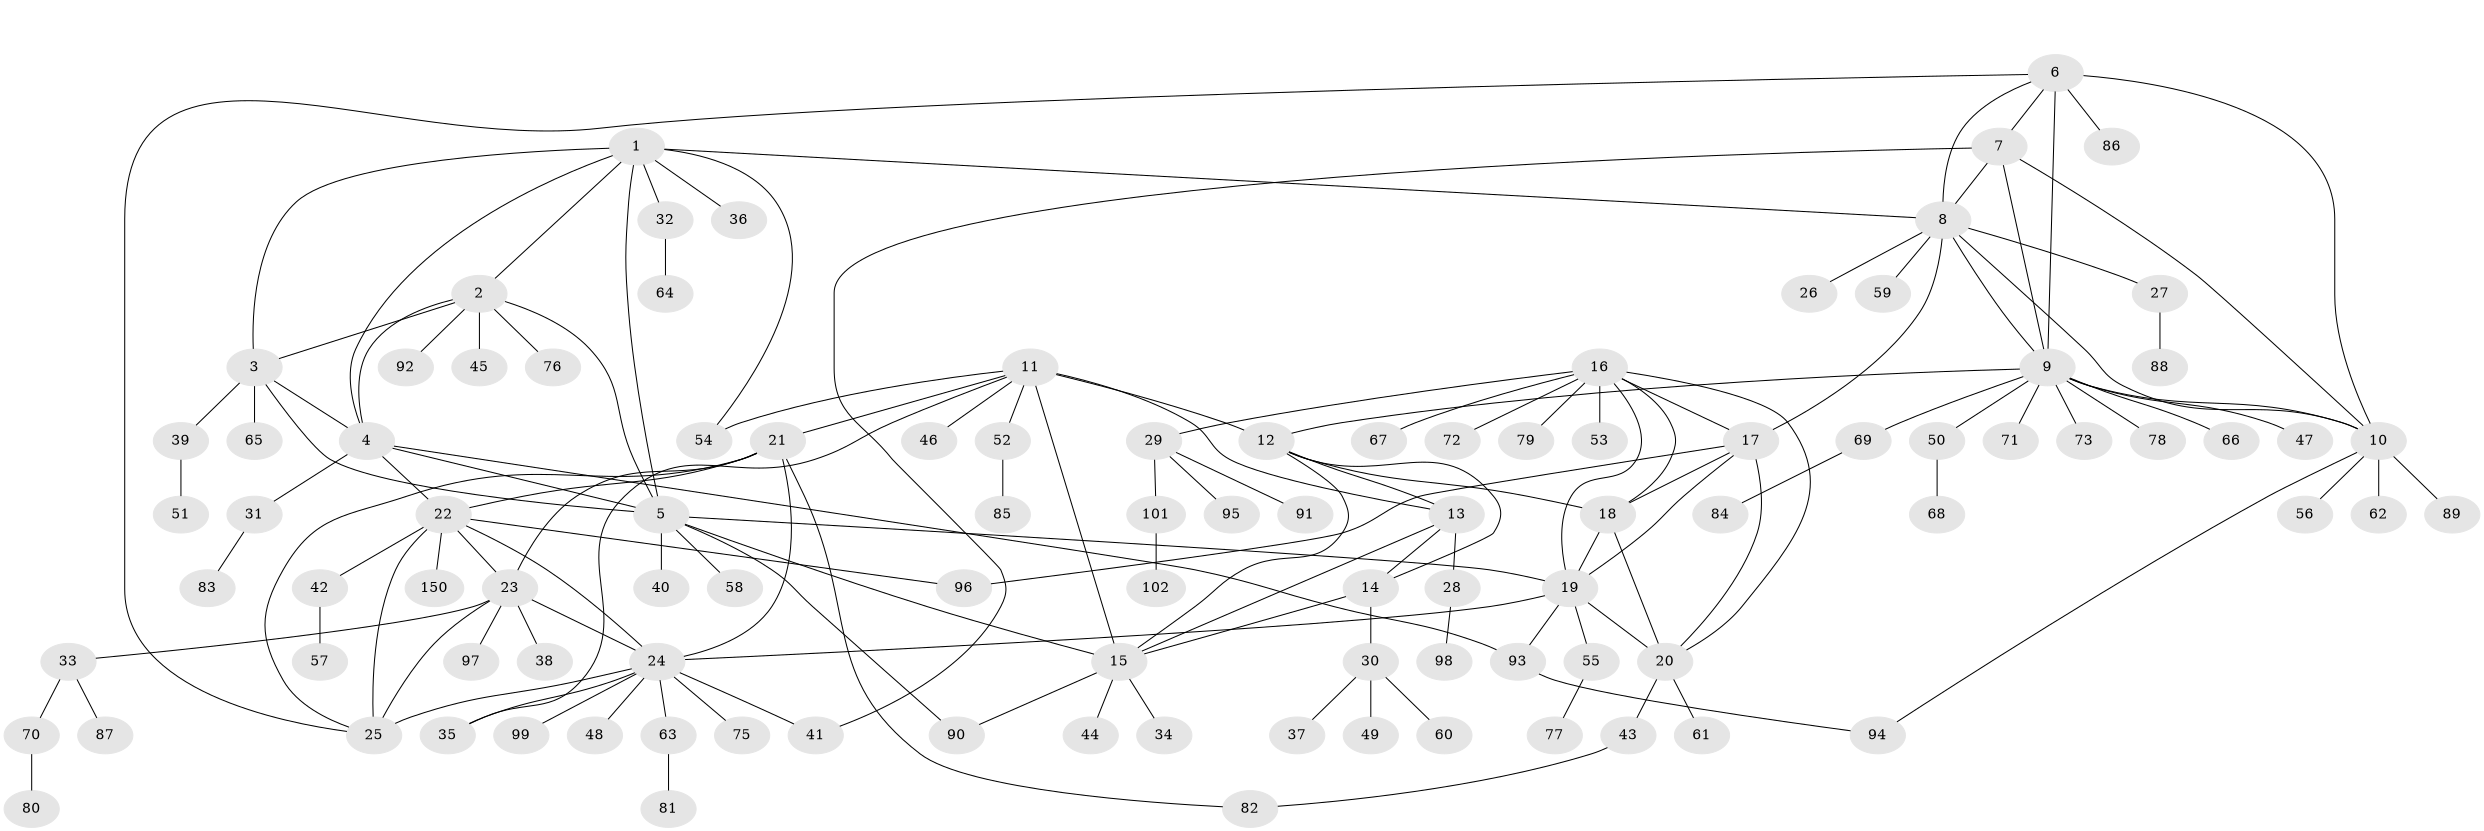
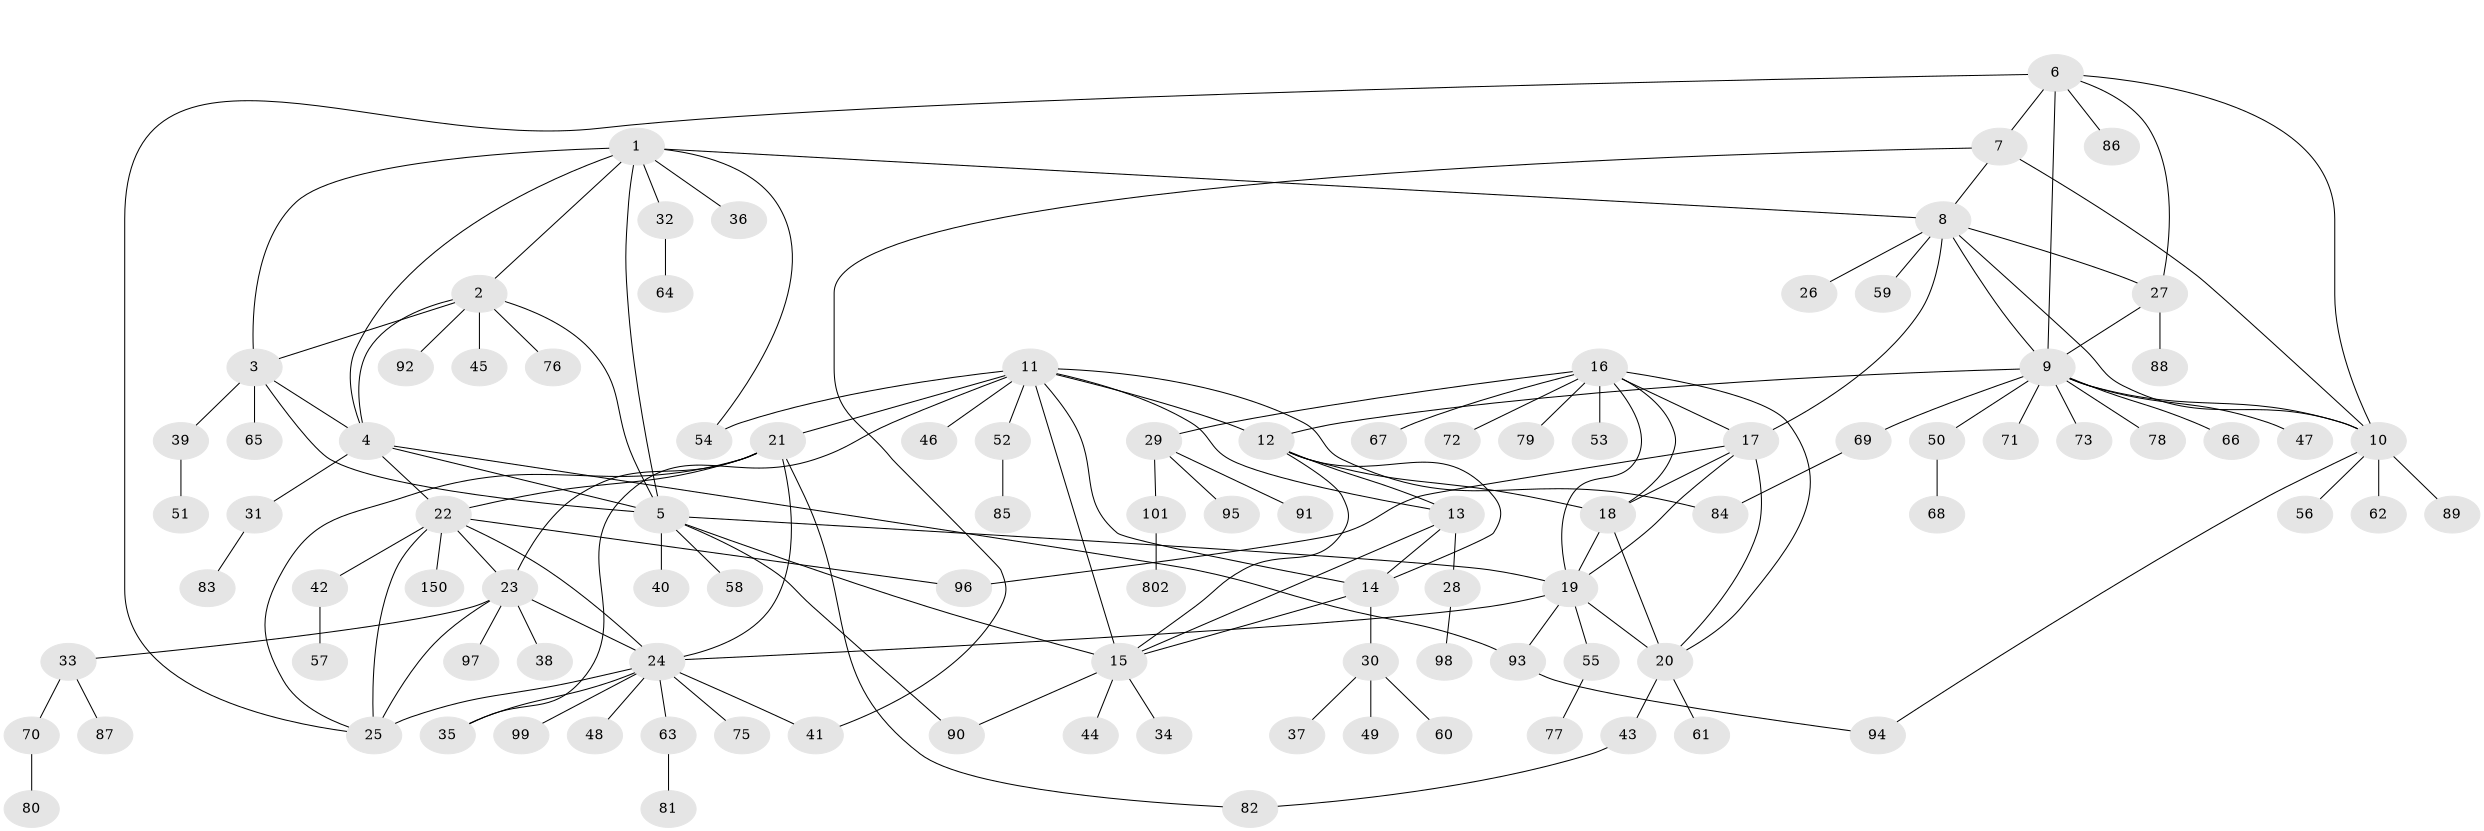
(1965, 126) -> (2162, 159)
(2024, 257) -> (2104, 331)
none -> (1336, 456)
none -> (1128, 537)
(1156, 588) -> (1156, 588)
